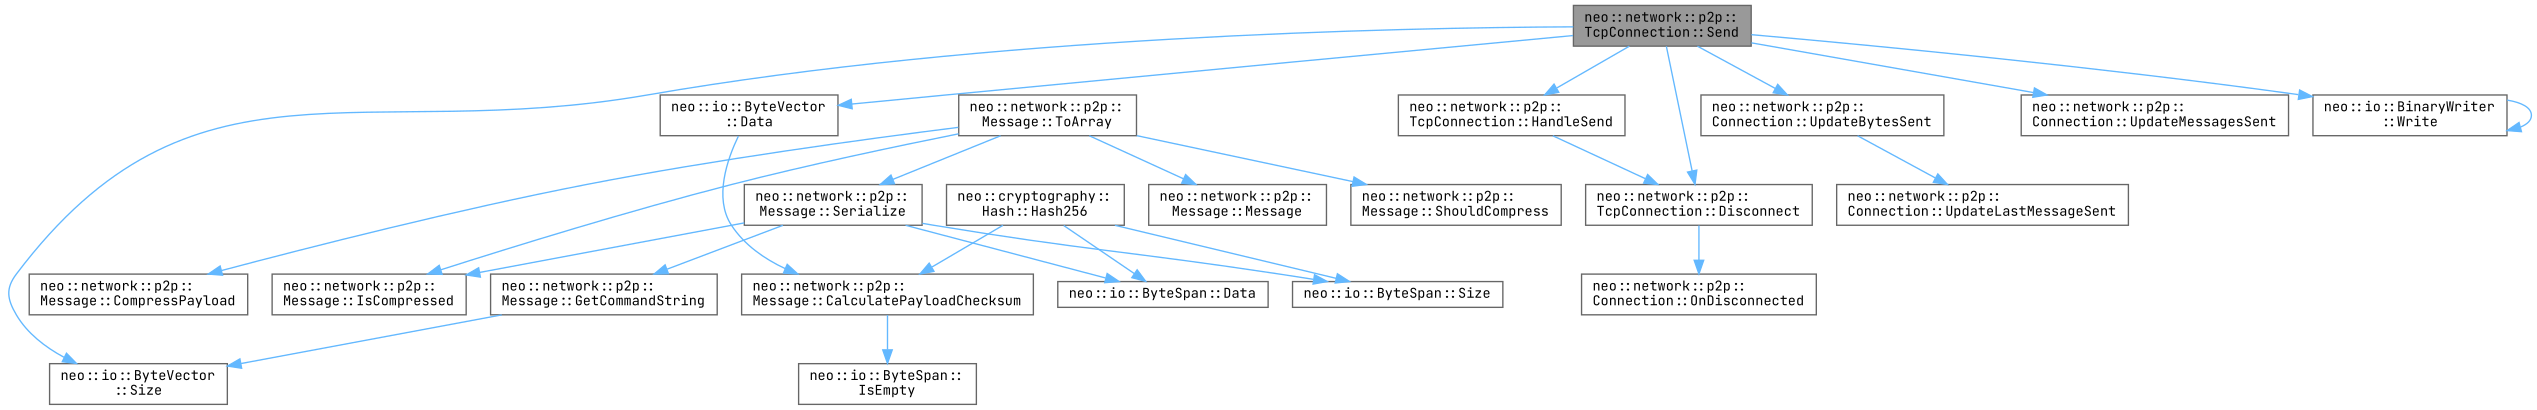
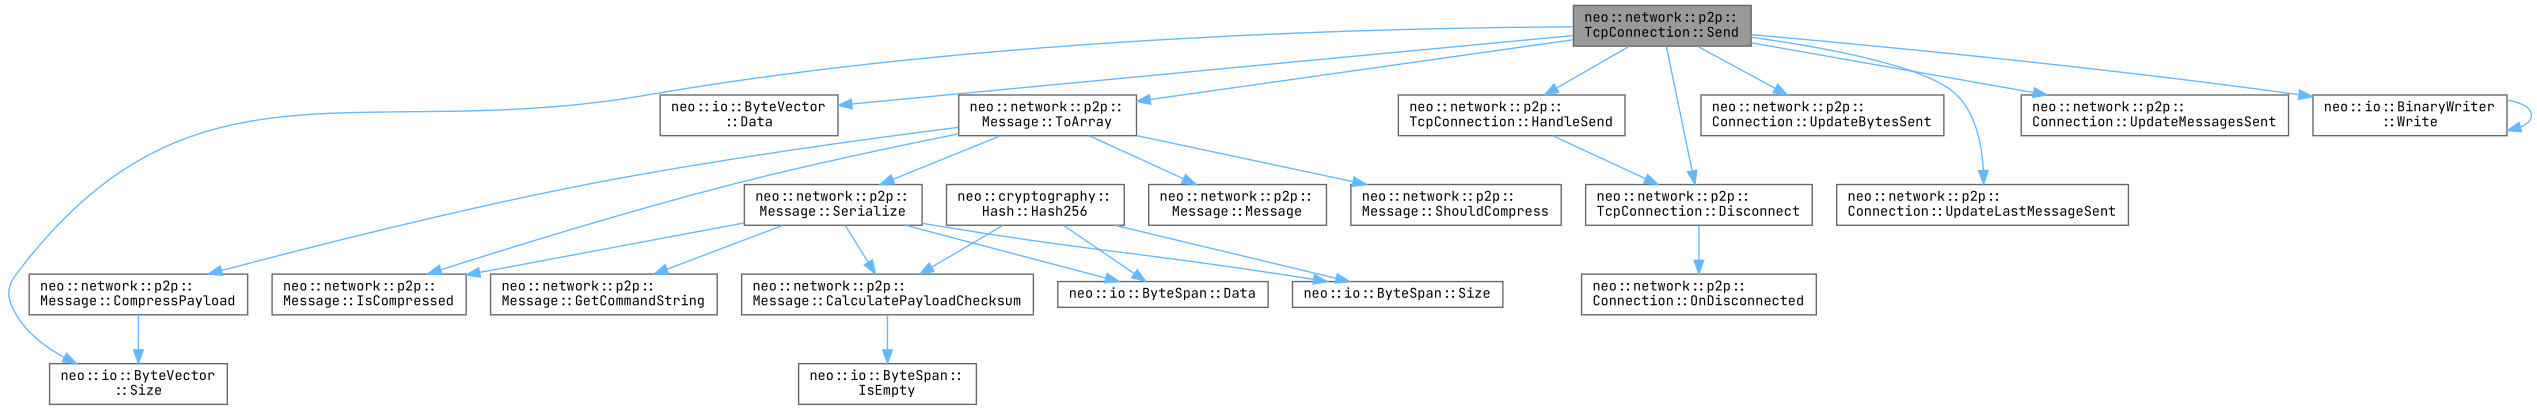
none -> (1362, 70)
(1896, 157) -> (1945, 86)
(726, 215) -> (857, 244)
(371, 339) -> (138, 332)
